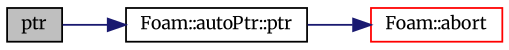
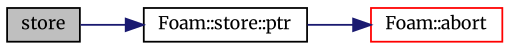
(35, 25) -> (43, 25)
(217, 25) -> (225, 25)
